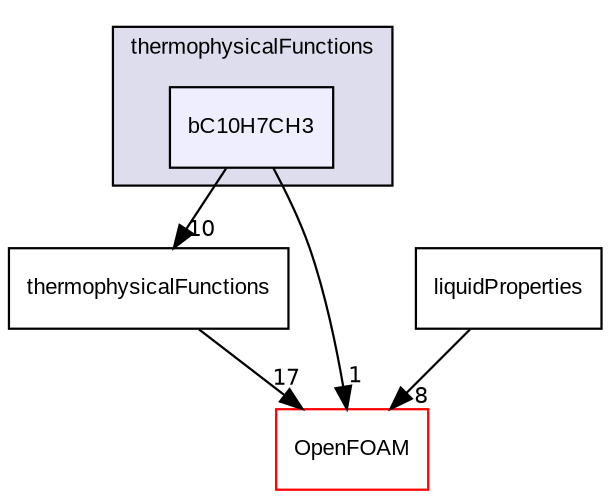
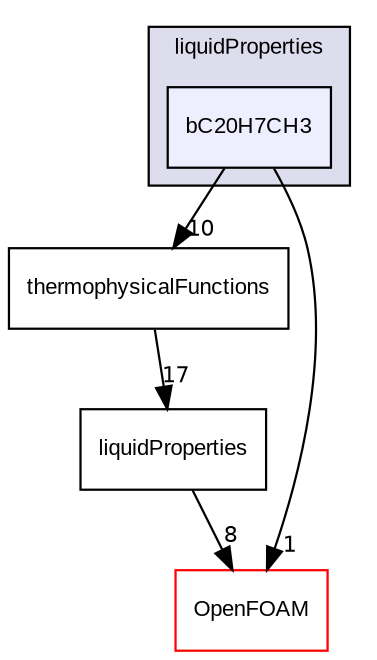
(253, 48) -> (249, 48)
(252, 127) -> (249, 127)
(241, 362) -> (159, 358)
